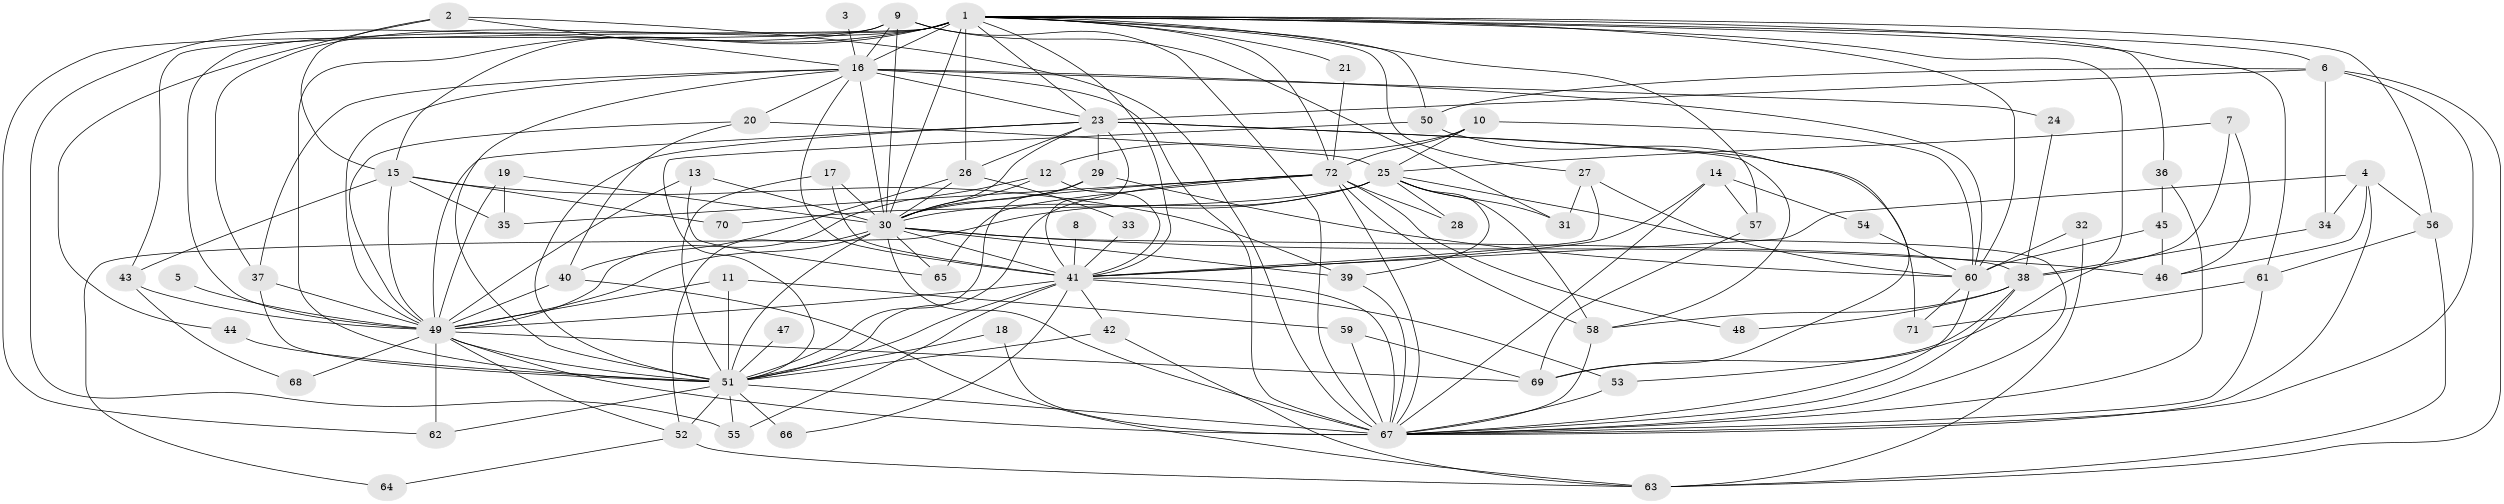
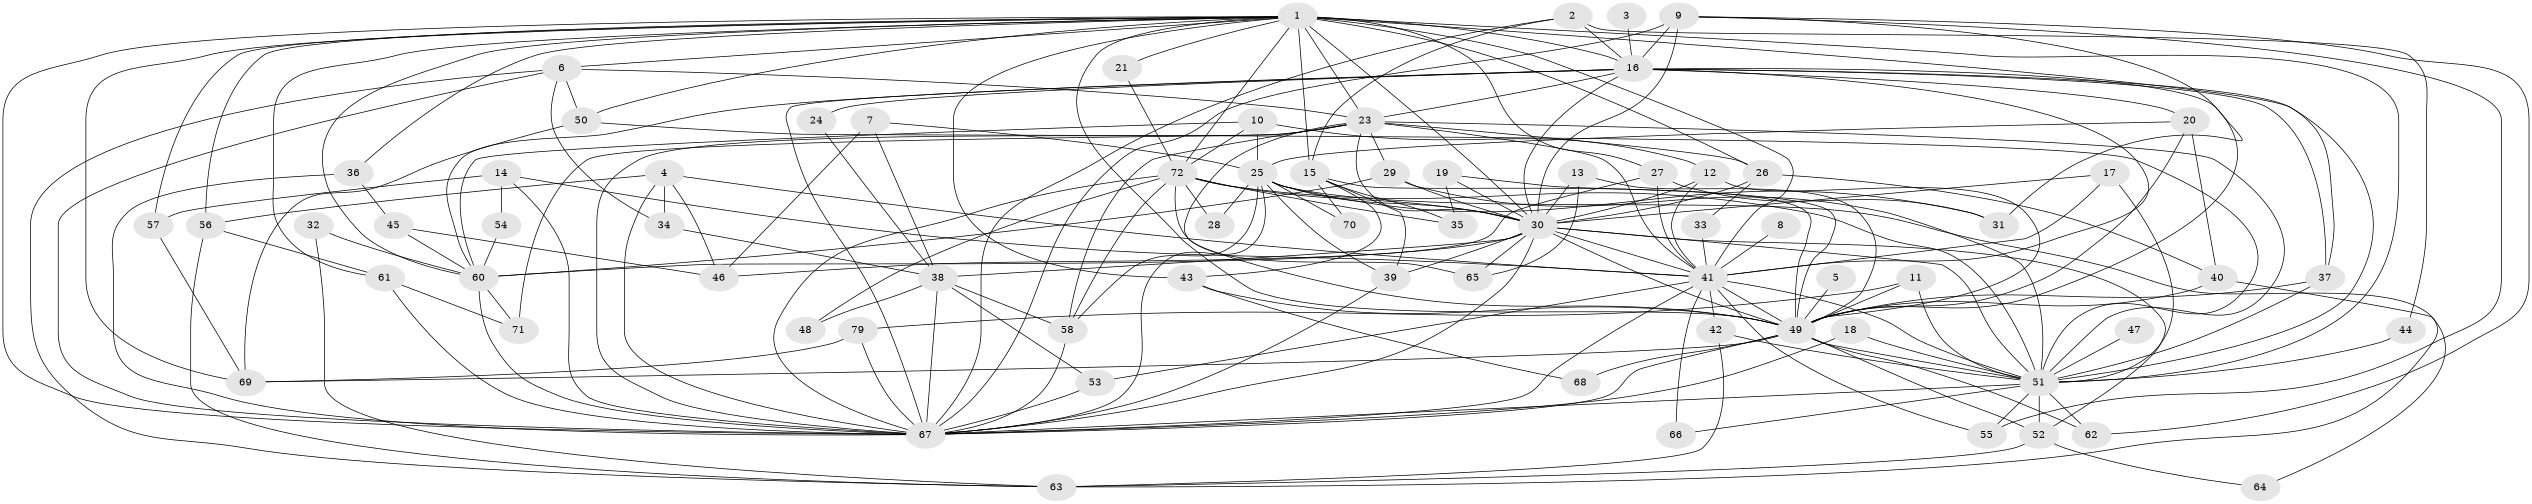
none -> (52, 68)
none -> (633, 163)
(1347, 330) -> (858, 330)
